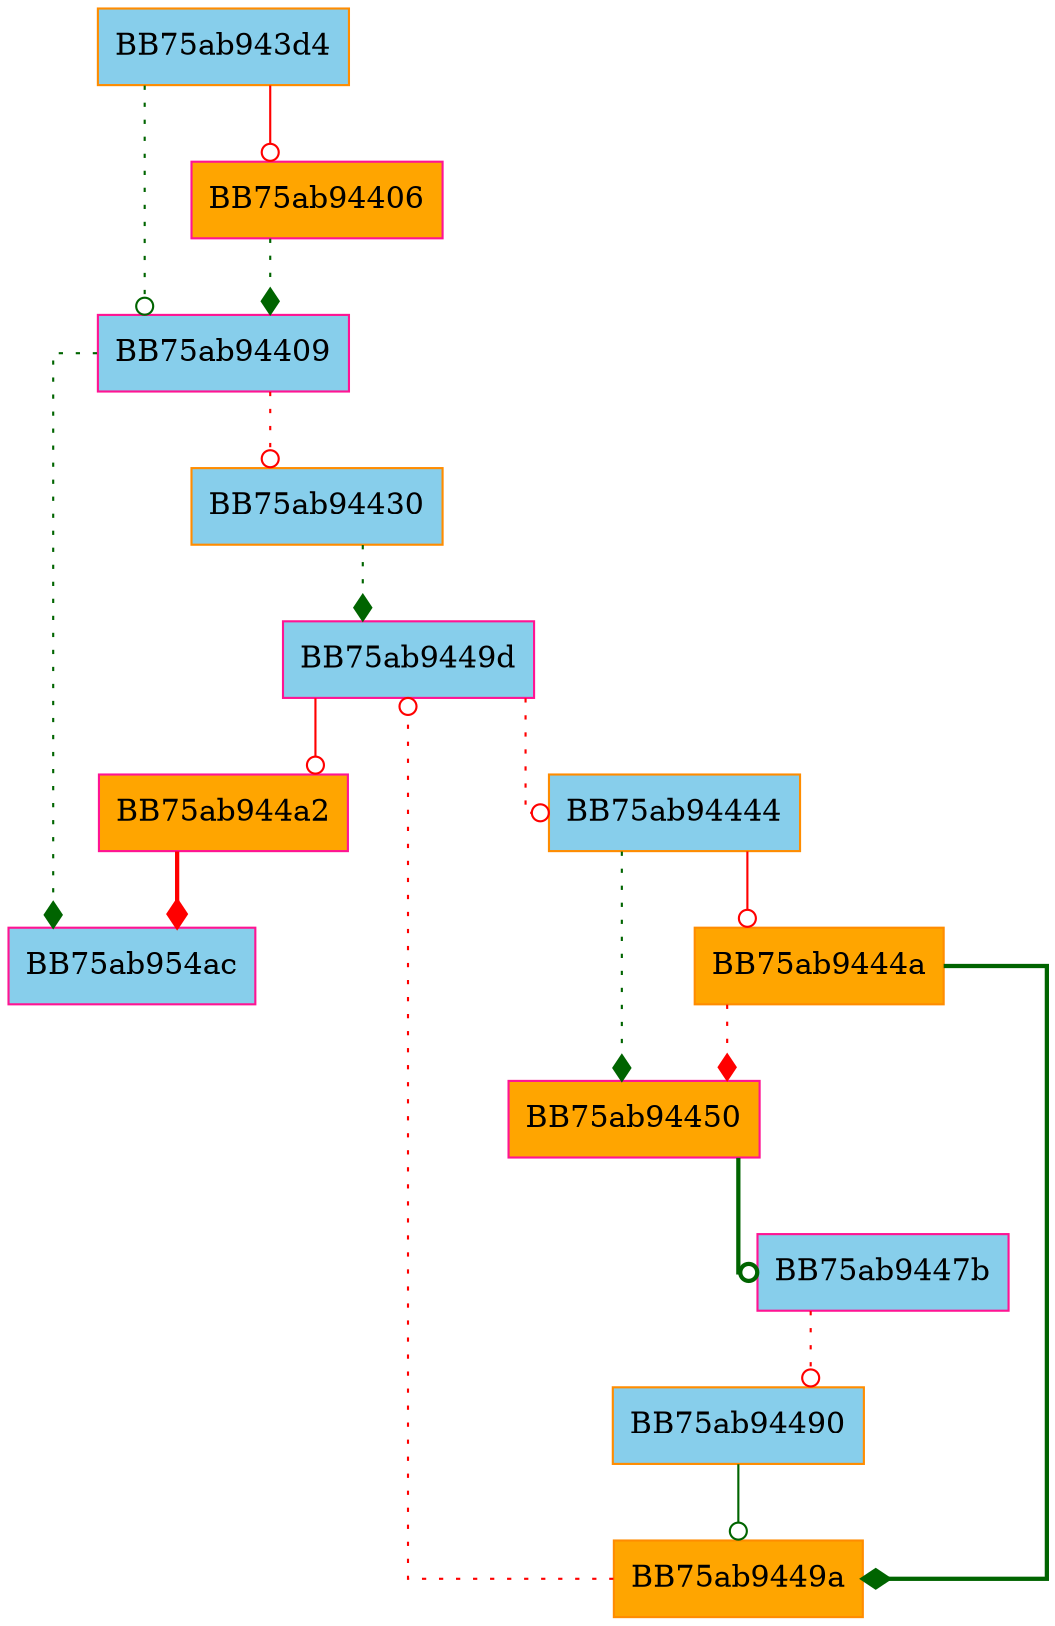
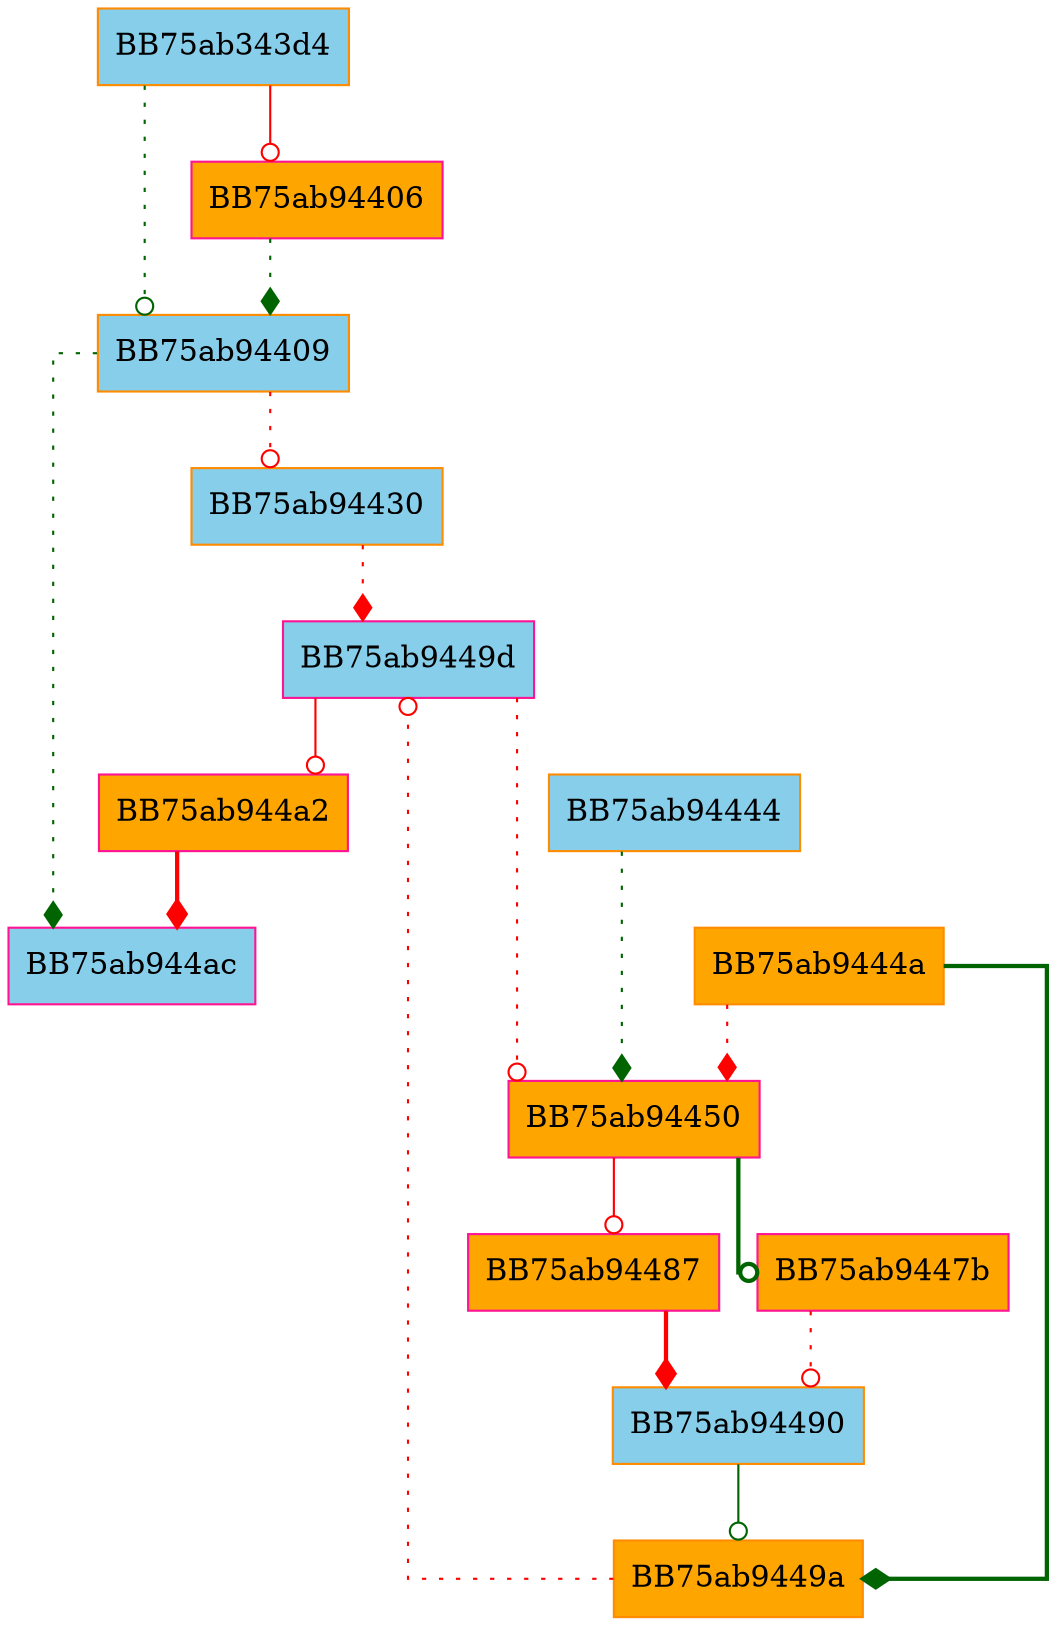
(223, 47) -> (223, 47)
(223, 353) -> (223, 353)
(363, 570) -> (363, 570)
(526, 759) -> (517, 881)
(747, 881) -> none
(132, 966) -> (132, 966)
none -> (594, 1272)
(883, 1272) -> (883, 1272)
